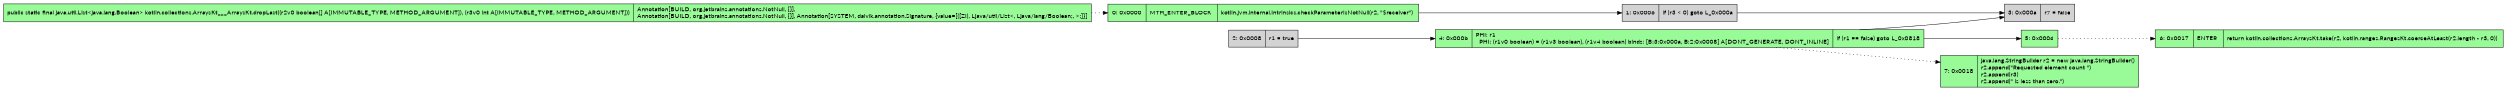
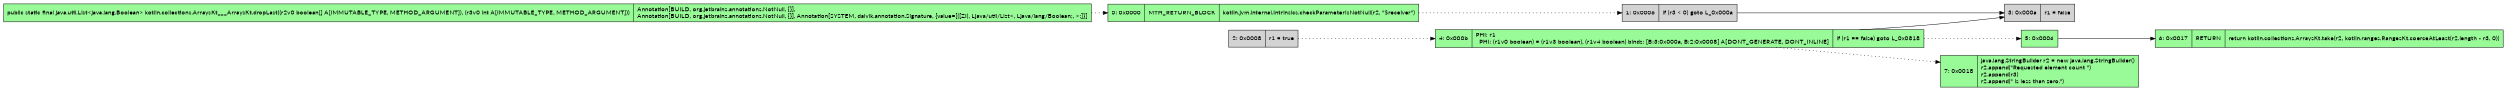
(1181, 13) -> (1182, 13)
(1518, 13) -> (1518, 13)
(2058, 13) -> (2058, 13)
(2207, 38) -> (2209, 38)
(1364, 39) -> (1364, 39)
(1970, 39) -> (1970, 39)
(2104, 39) -> (2104, 39)
